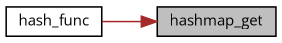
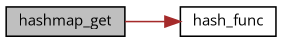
(122, 22) -> (145, 22)
